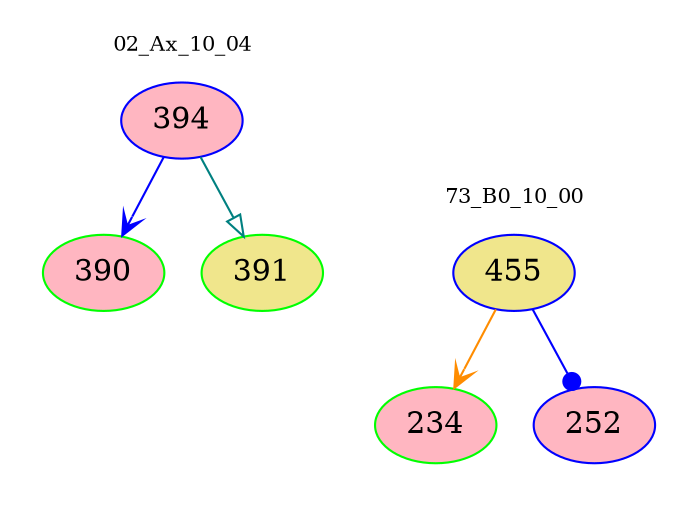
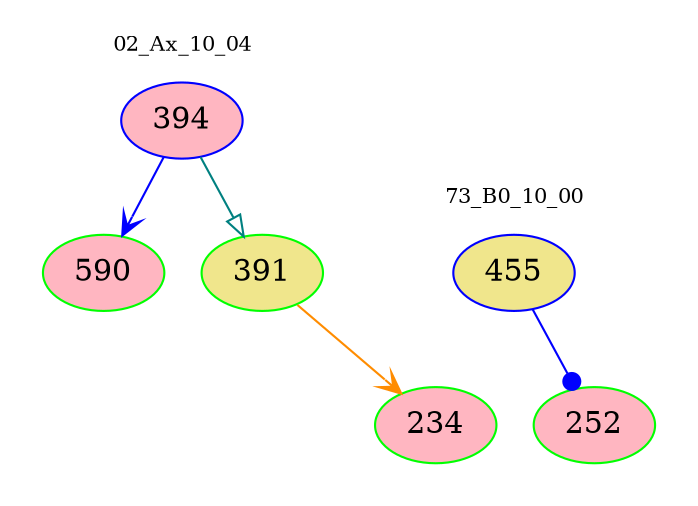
(104, 273) -> (104, 273)
(480, 339) -> (341, 342)
(594, 425) -> (594, 425)
